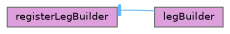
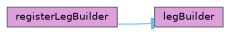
(139, 10) -> (133, 24)
